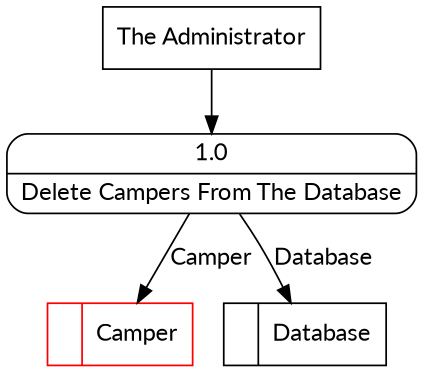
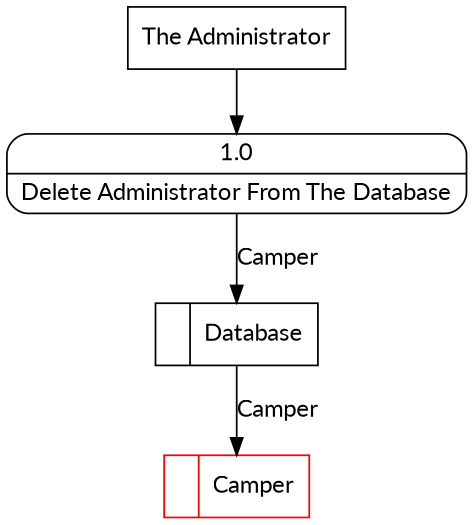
(212, 193) -> (237, 193)
(168, 250) -> (237, 402)
(324, 258) -> (278, 258)
